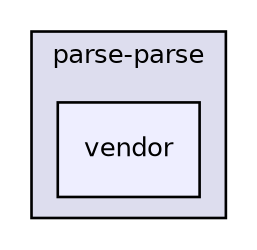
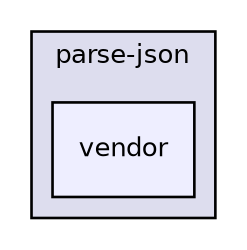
(129, 56) -> (123, 56)
